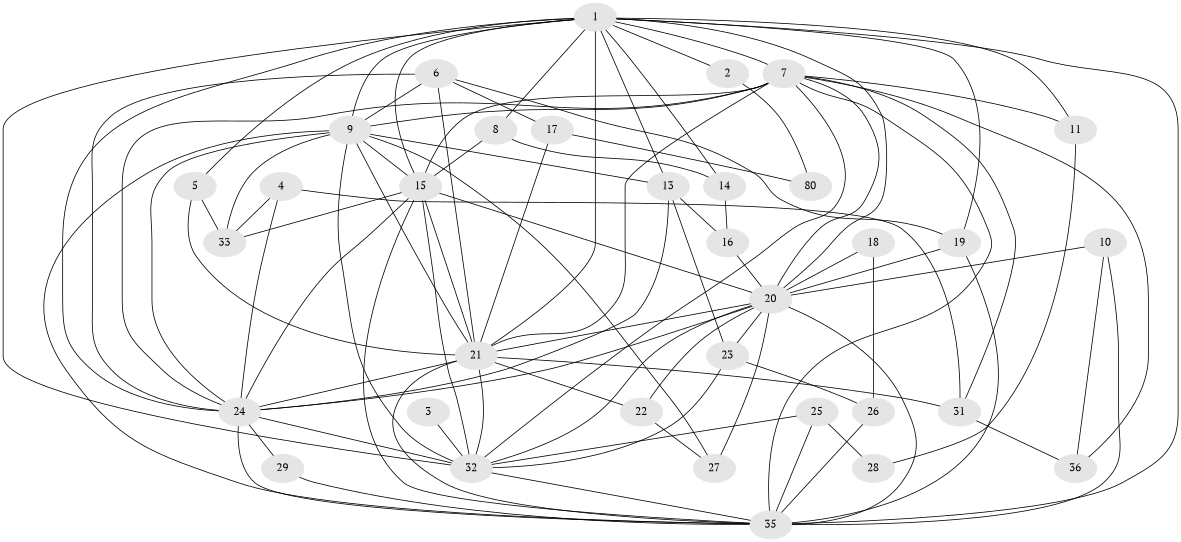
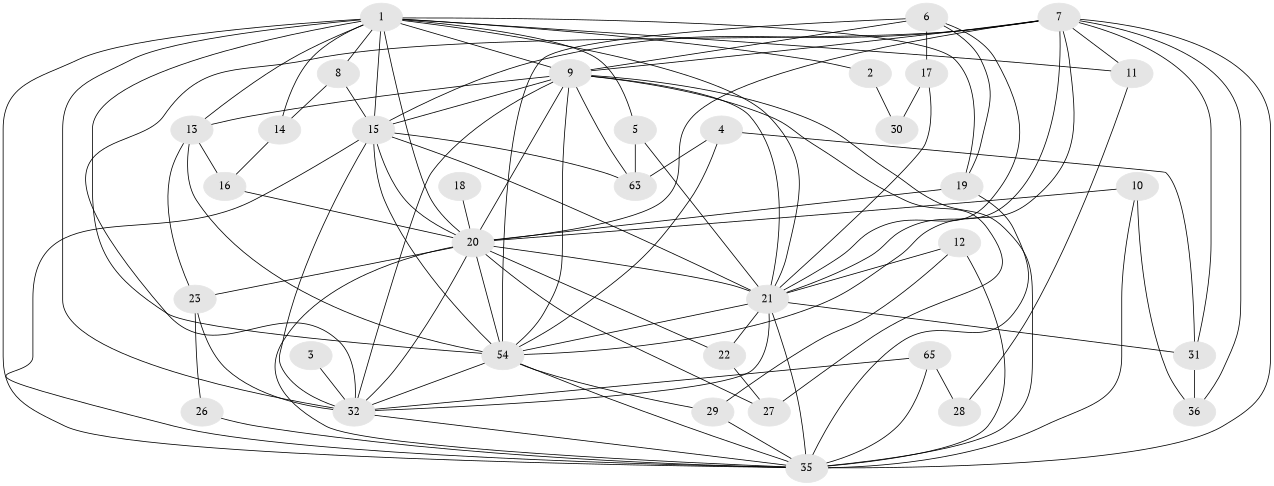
(692, 40) -> none
none -> (522, 158)
(811, 186) -> (897, 130)
(225, 243) -> (635, 186)
none -> (960, 243)
(873, 327) -> none
(240, 412) -> (503, 356)
(817, 412) -> (930, 356)
